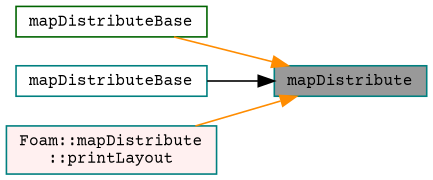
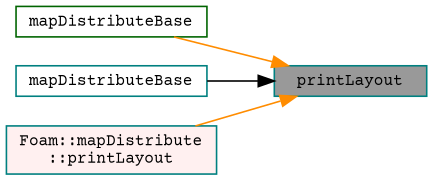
(351, 81) -> (351, 81)
